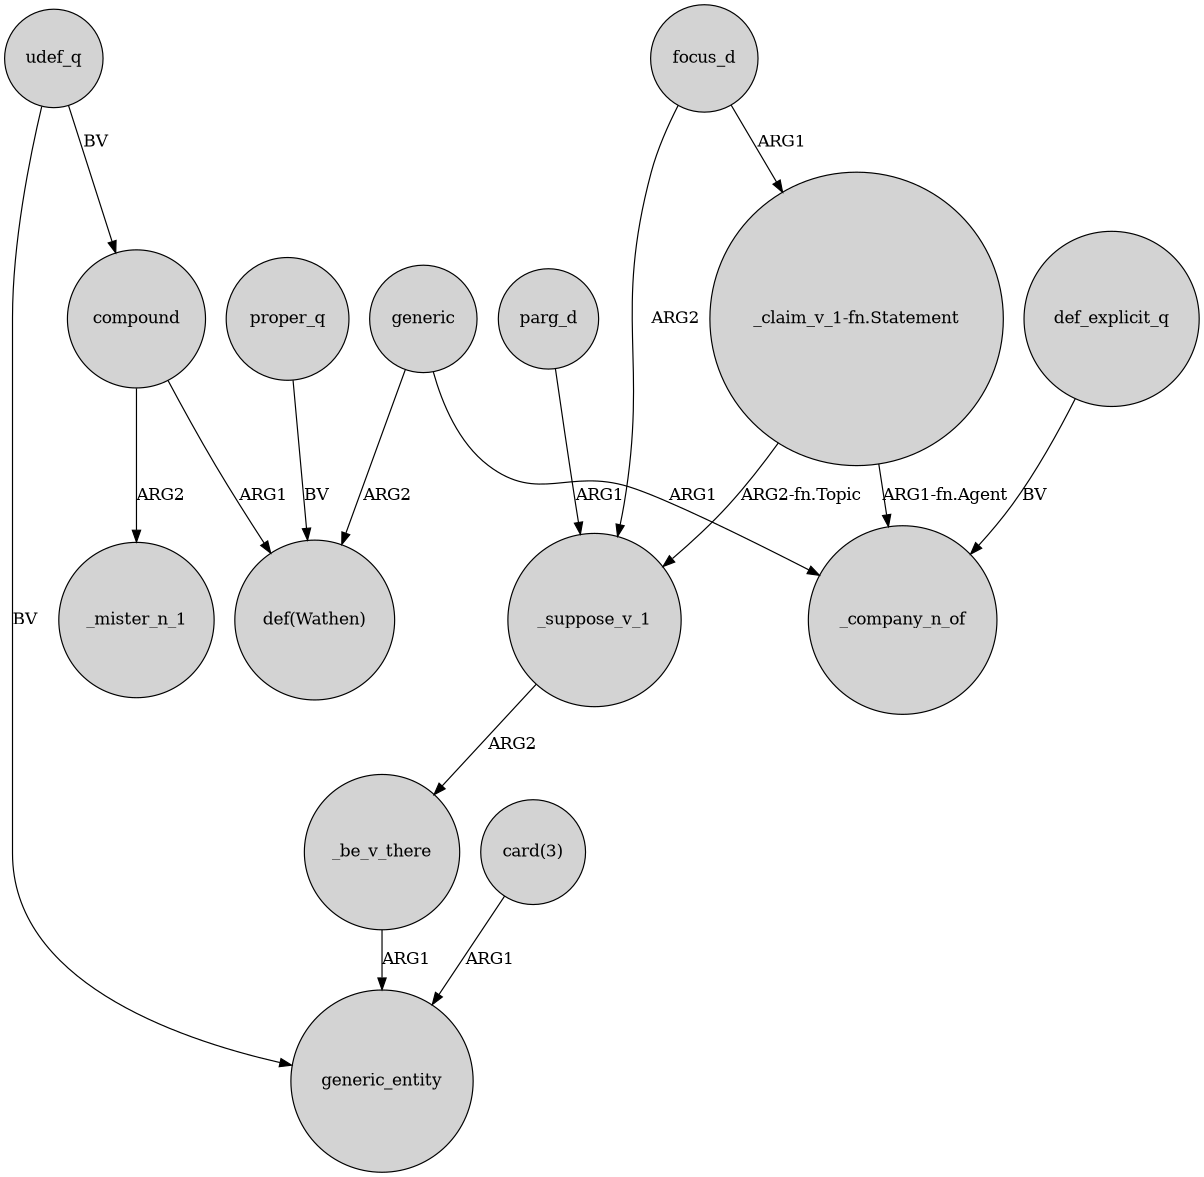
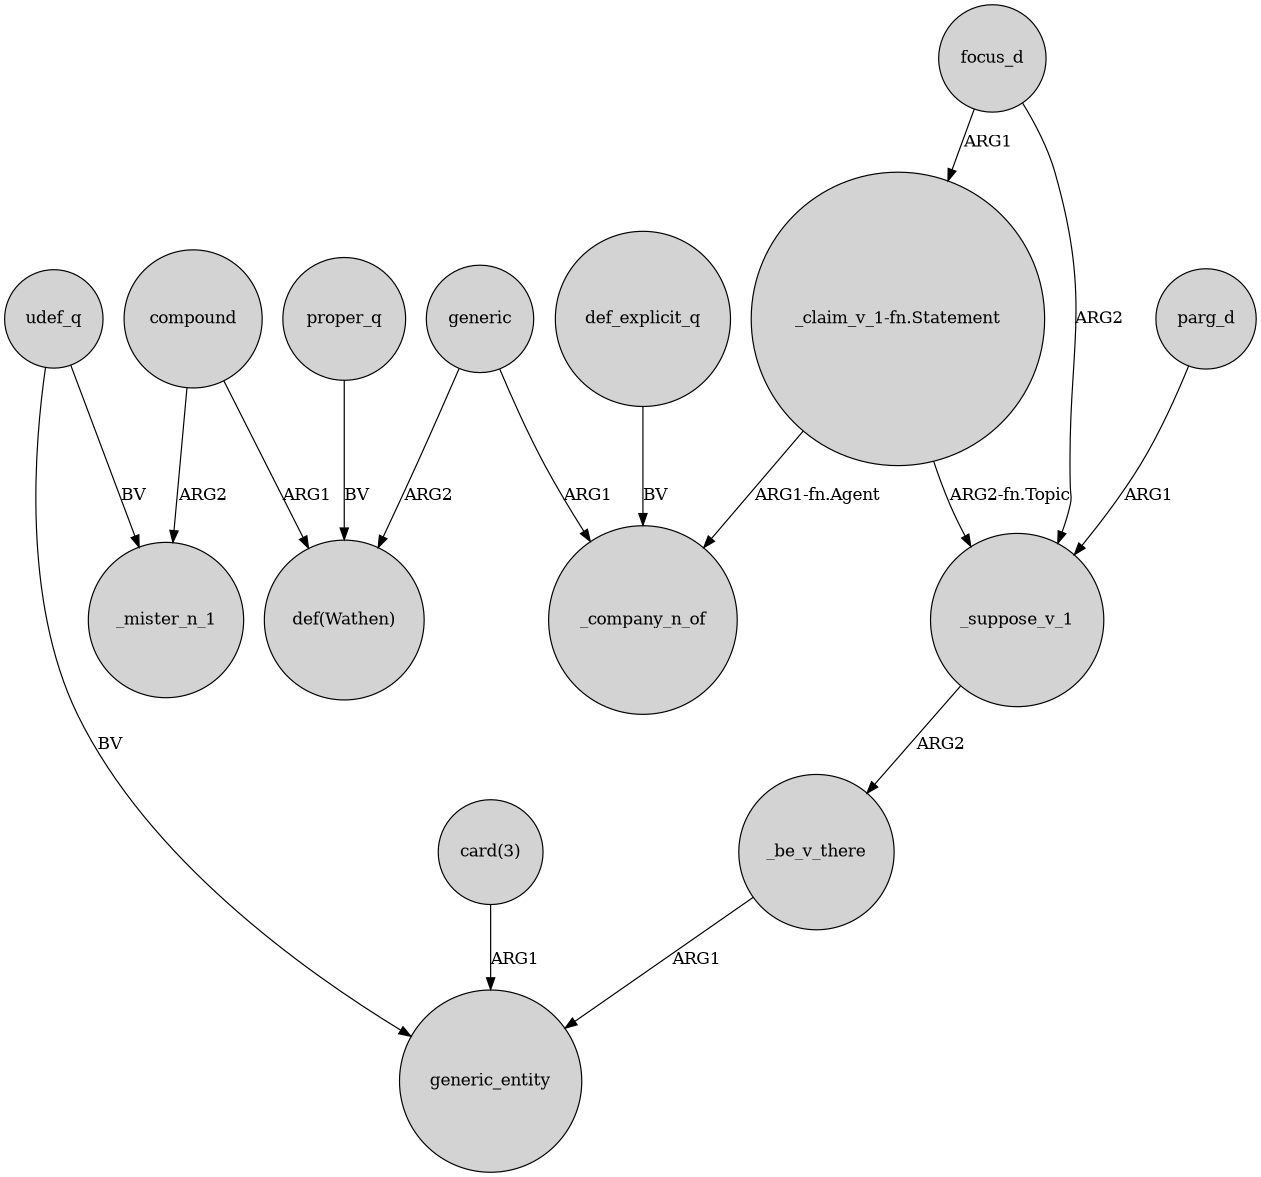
(90, 173) -> (103, 451)
